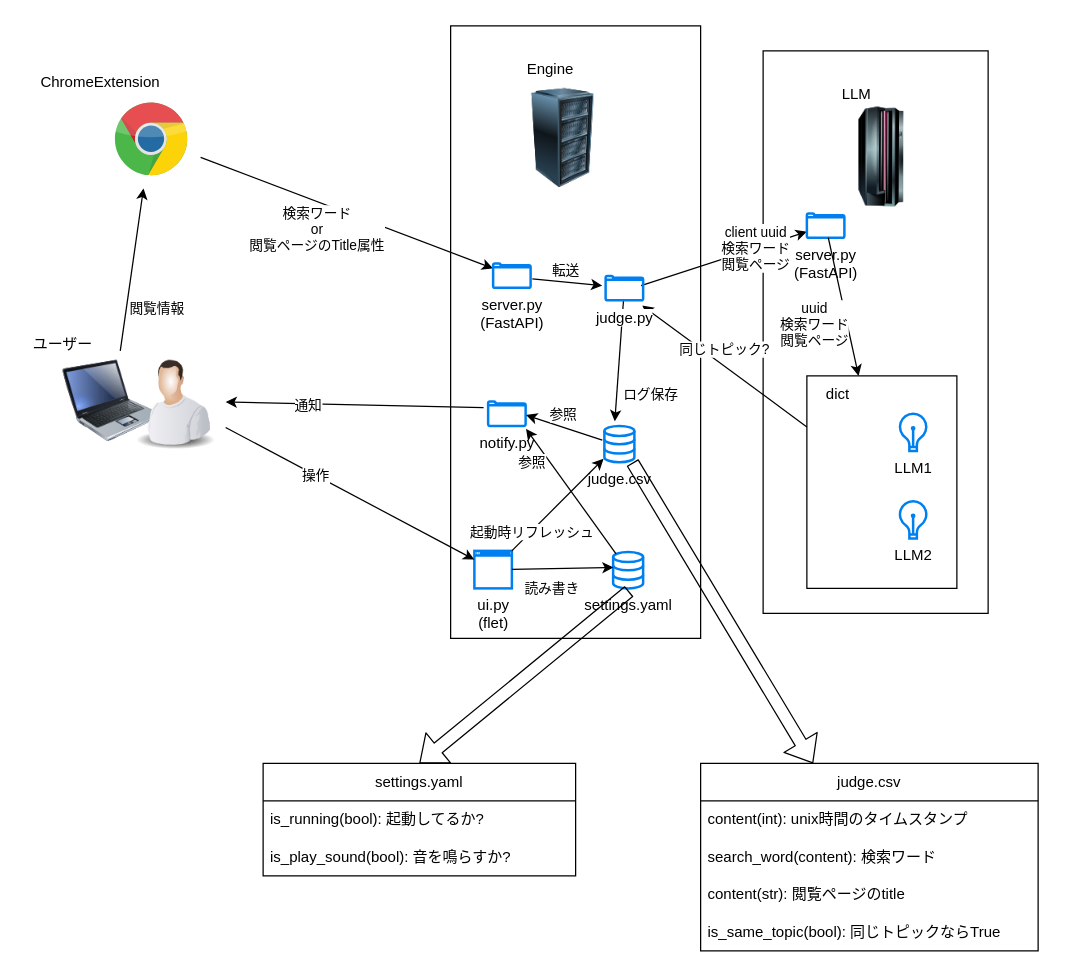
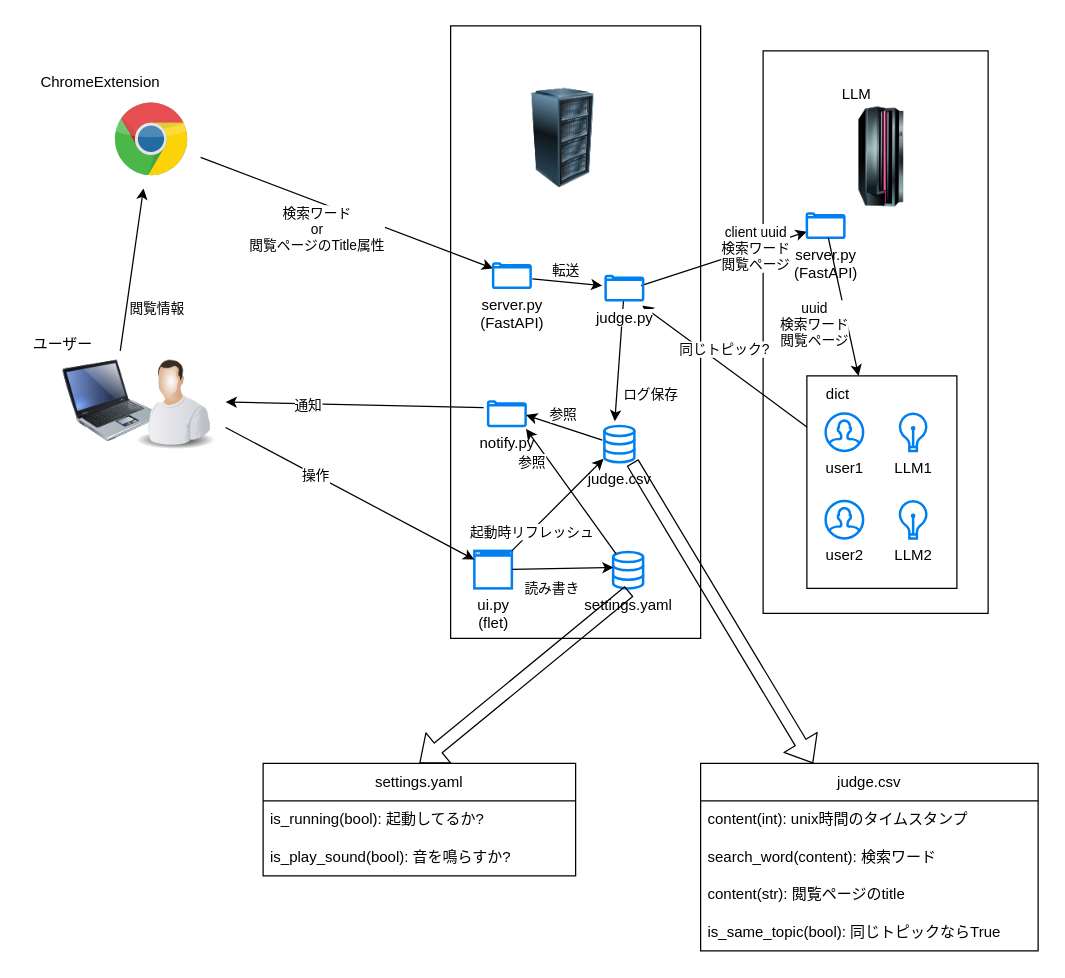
(551, 69) -> none
none -> (844, 432)
none -> (844, 519)
